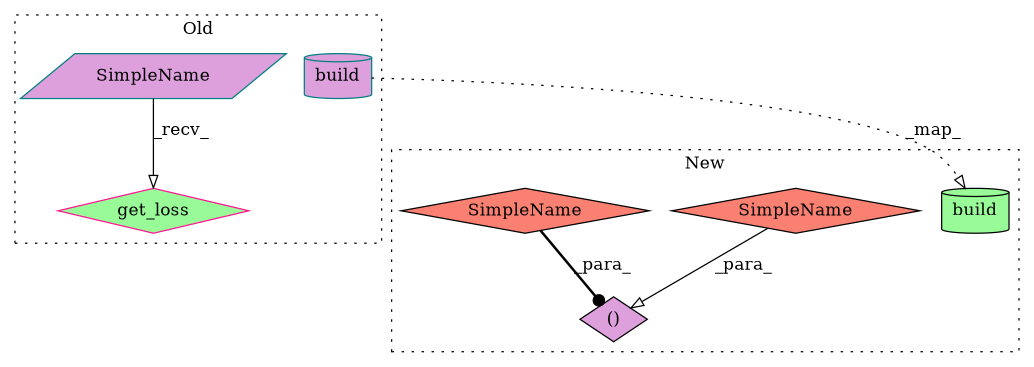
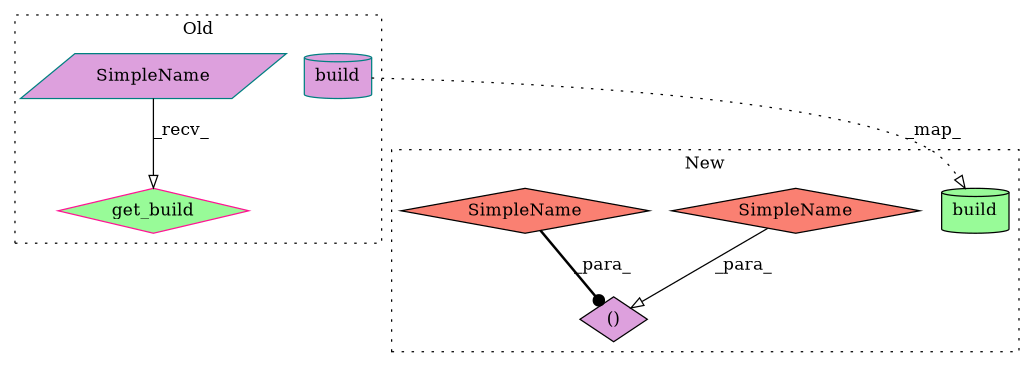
(153, 211) -> (153, 211)
